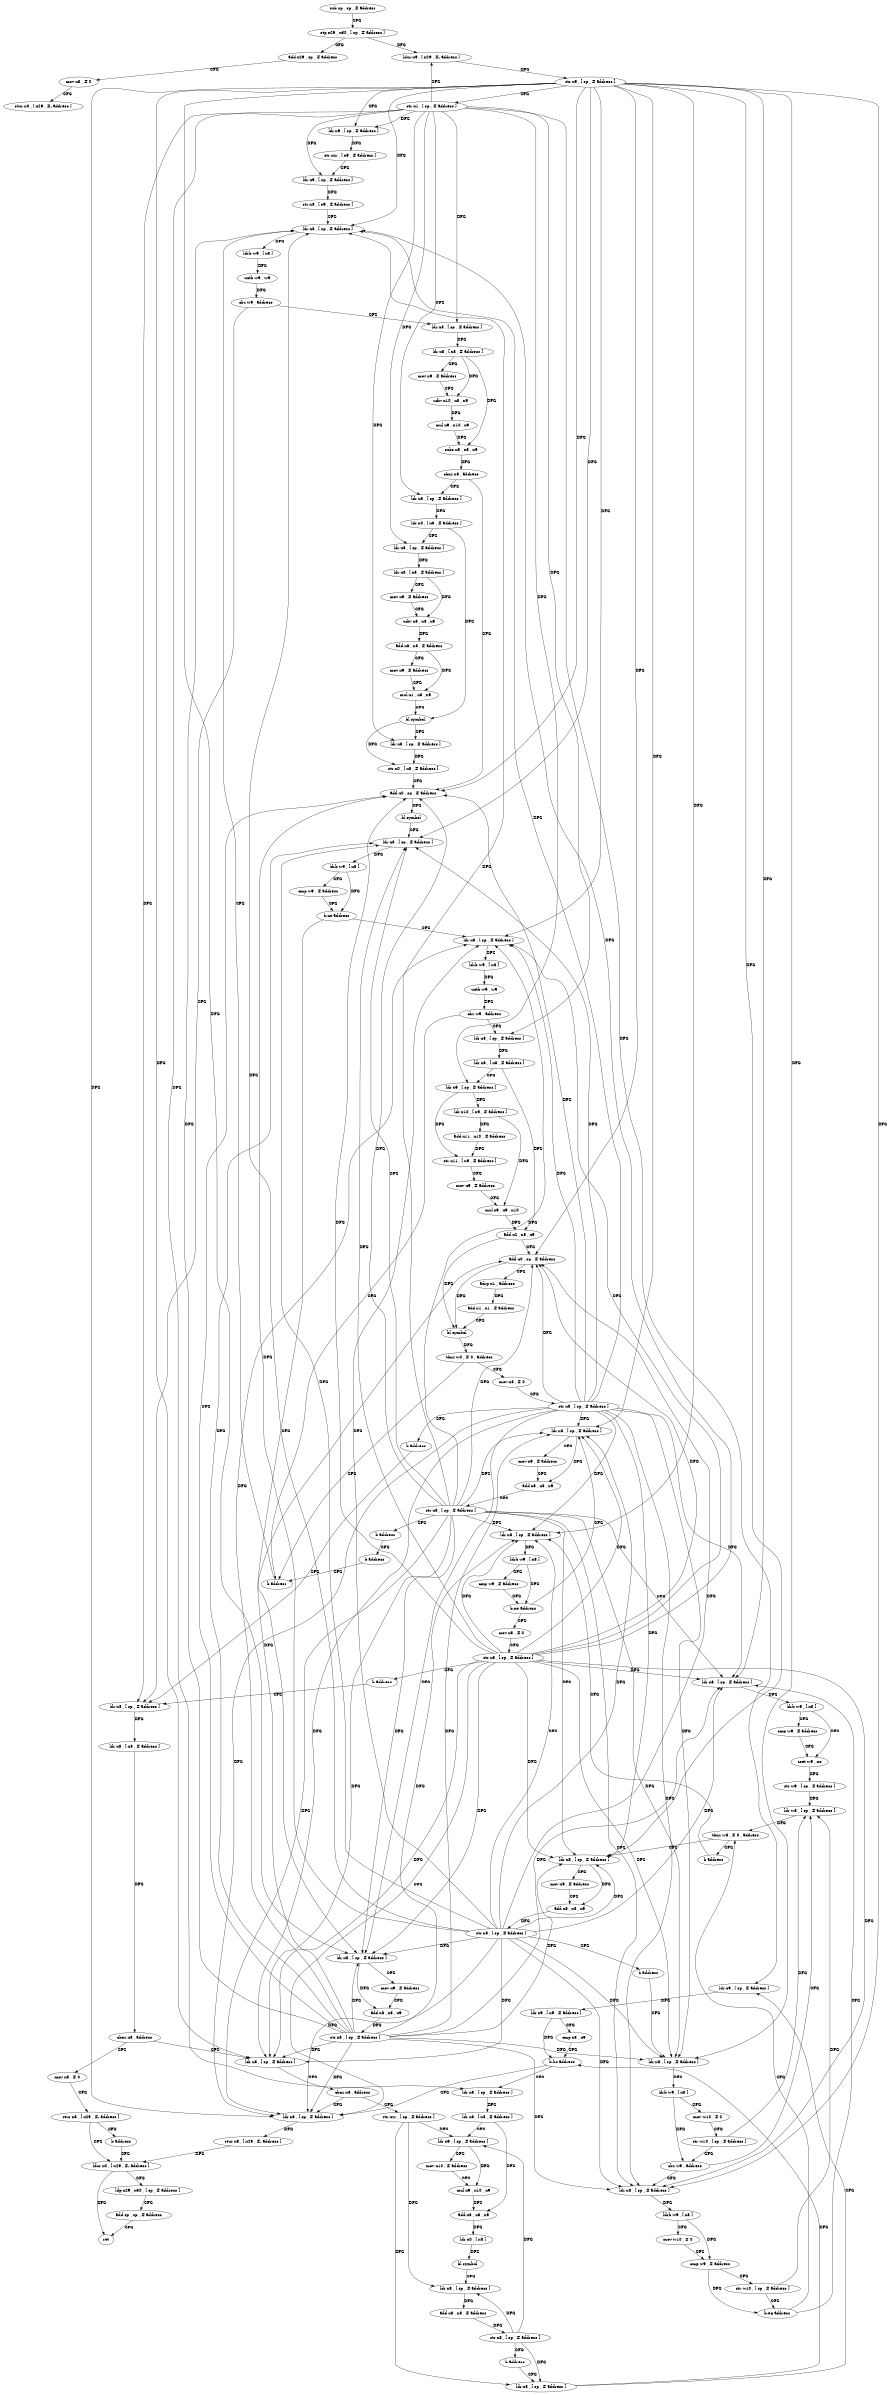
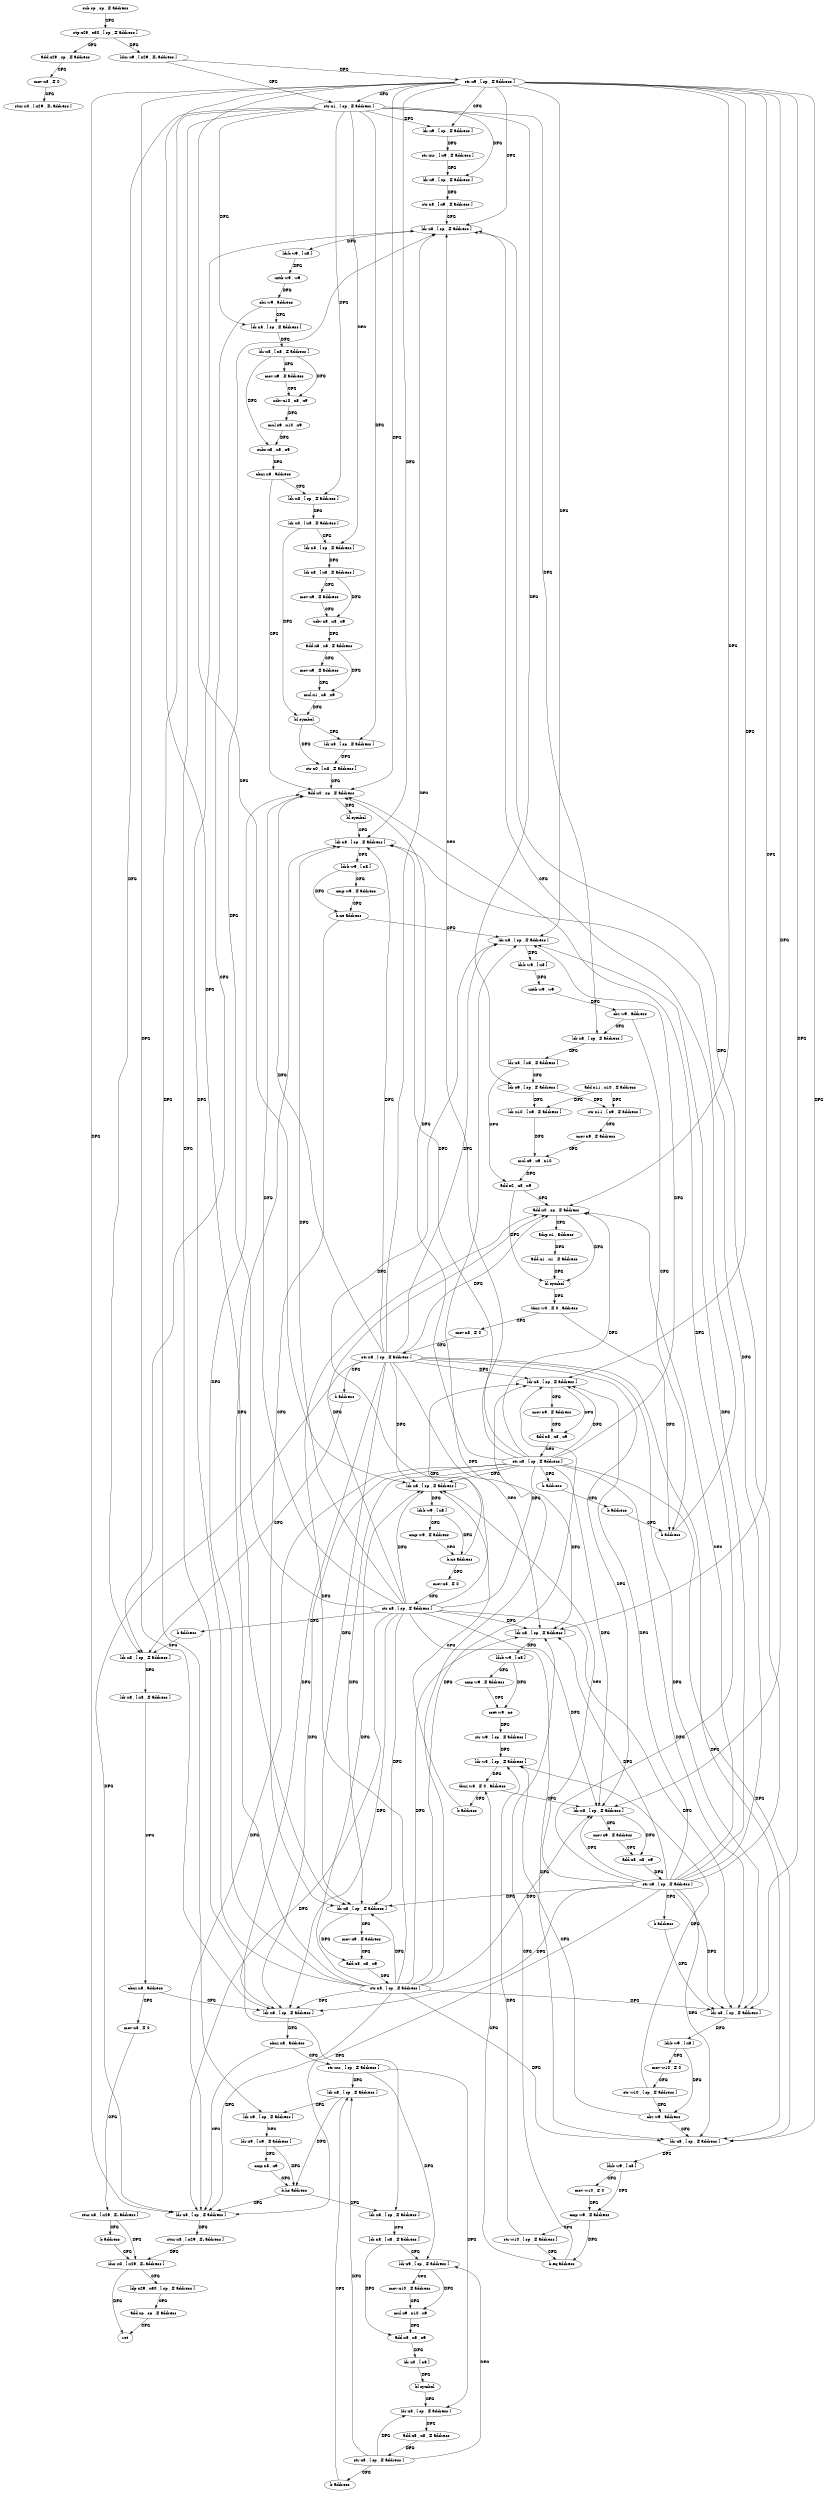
(432, 83) -> (248, 82)
(480, 1123) -> (571, 1099)
